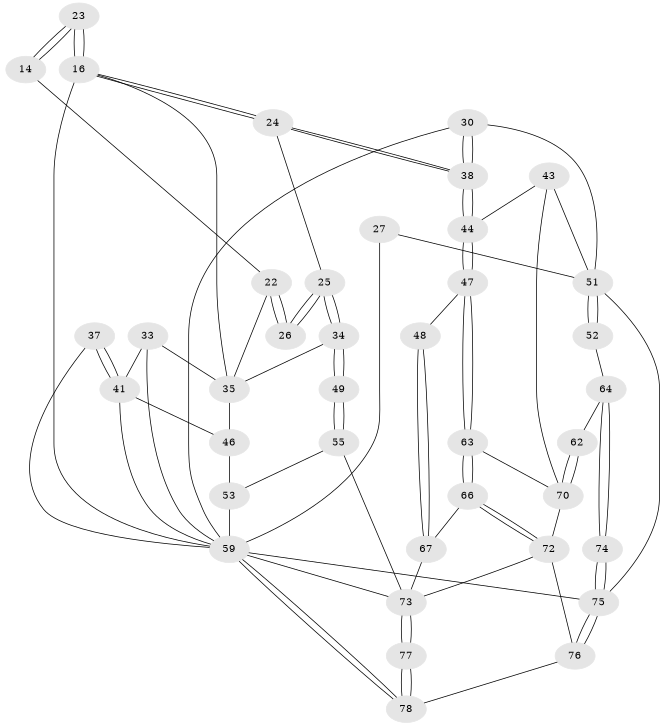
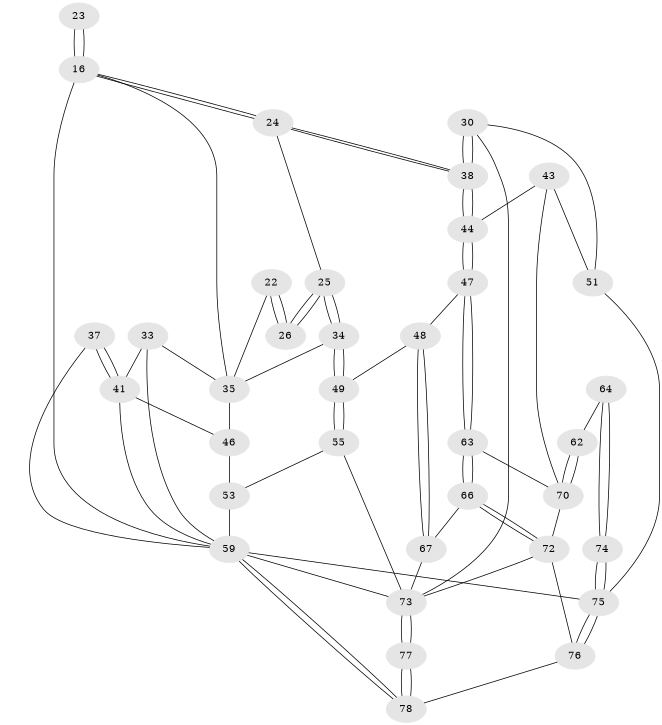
(26, 70) -> none
(380, 229) -> none
(211, 267) -> (508, 380)
(593, 336) -> none
none -> (380, 363)
